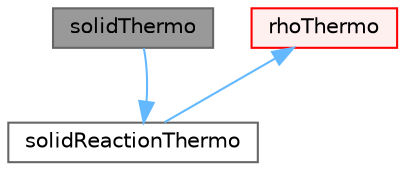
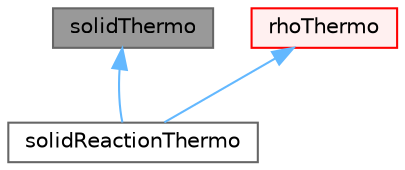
(147, 75) -> (119, 96)
